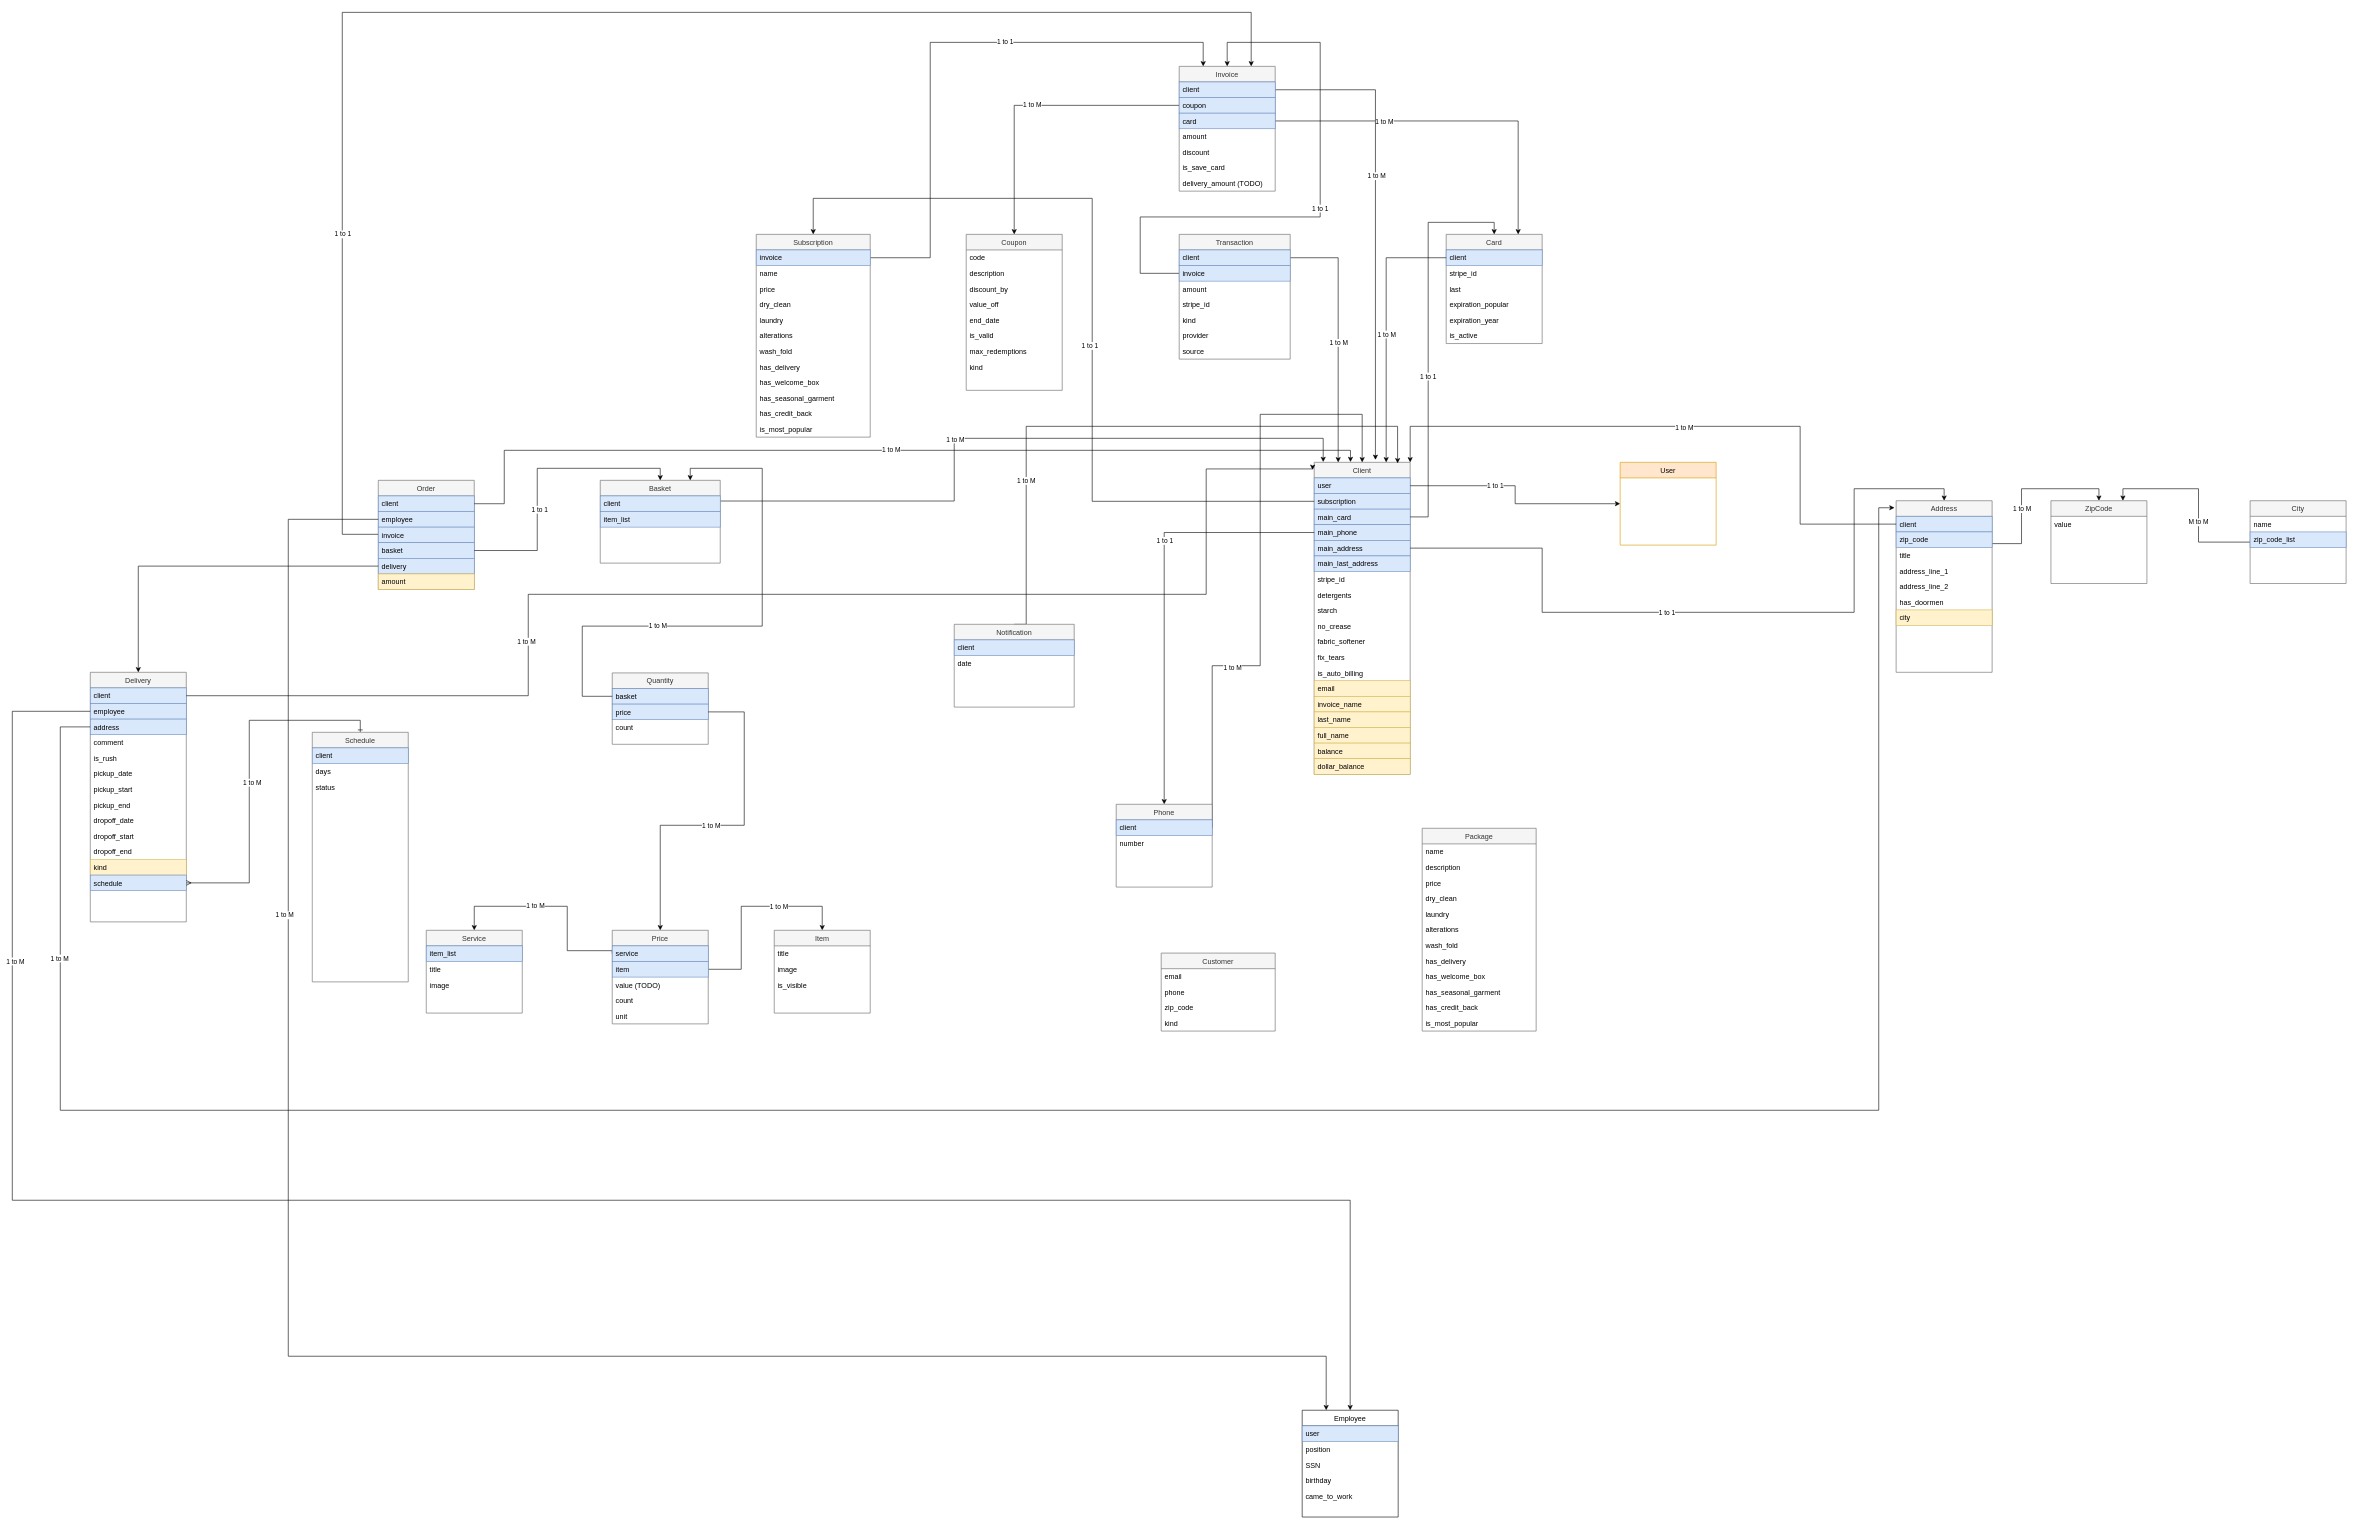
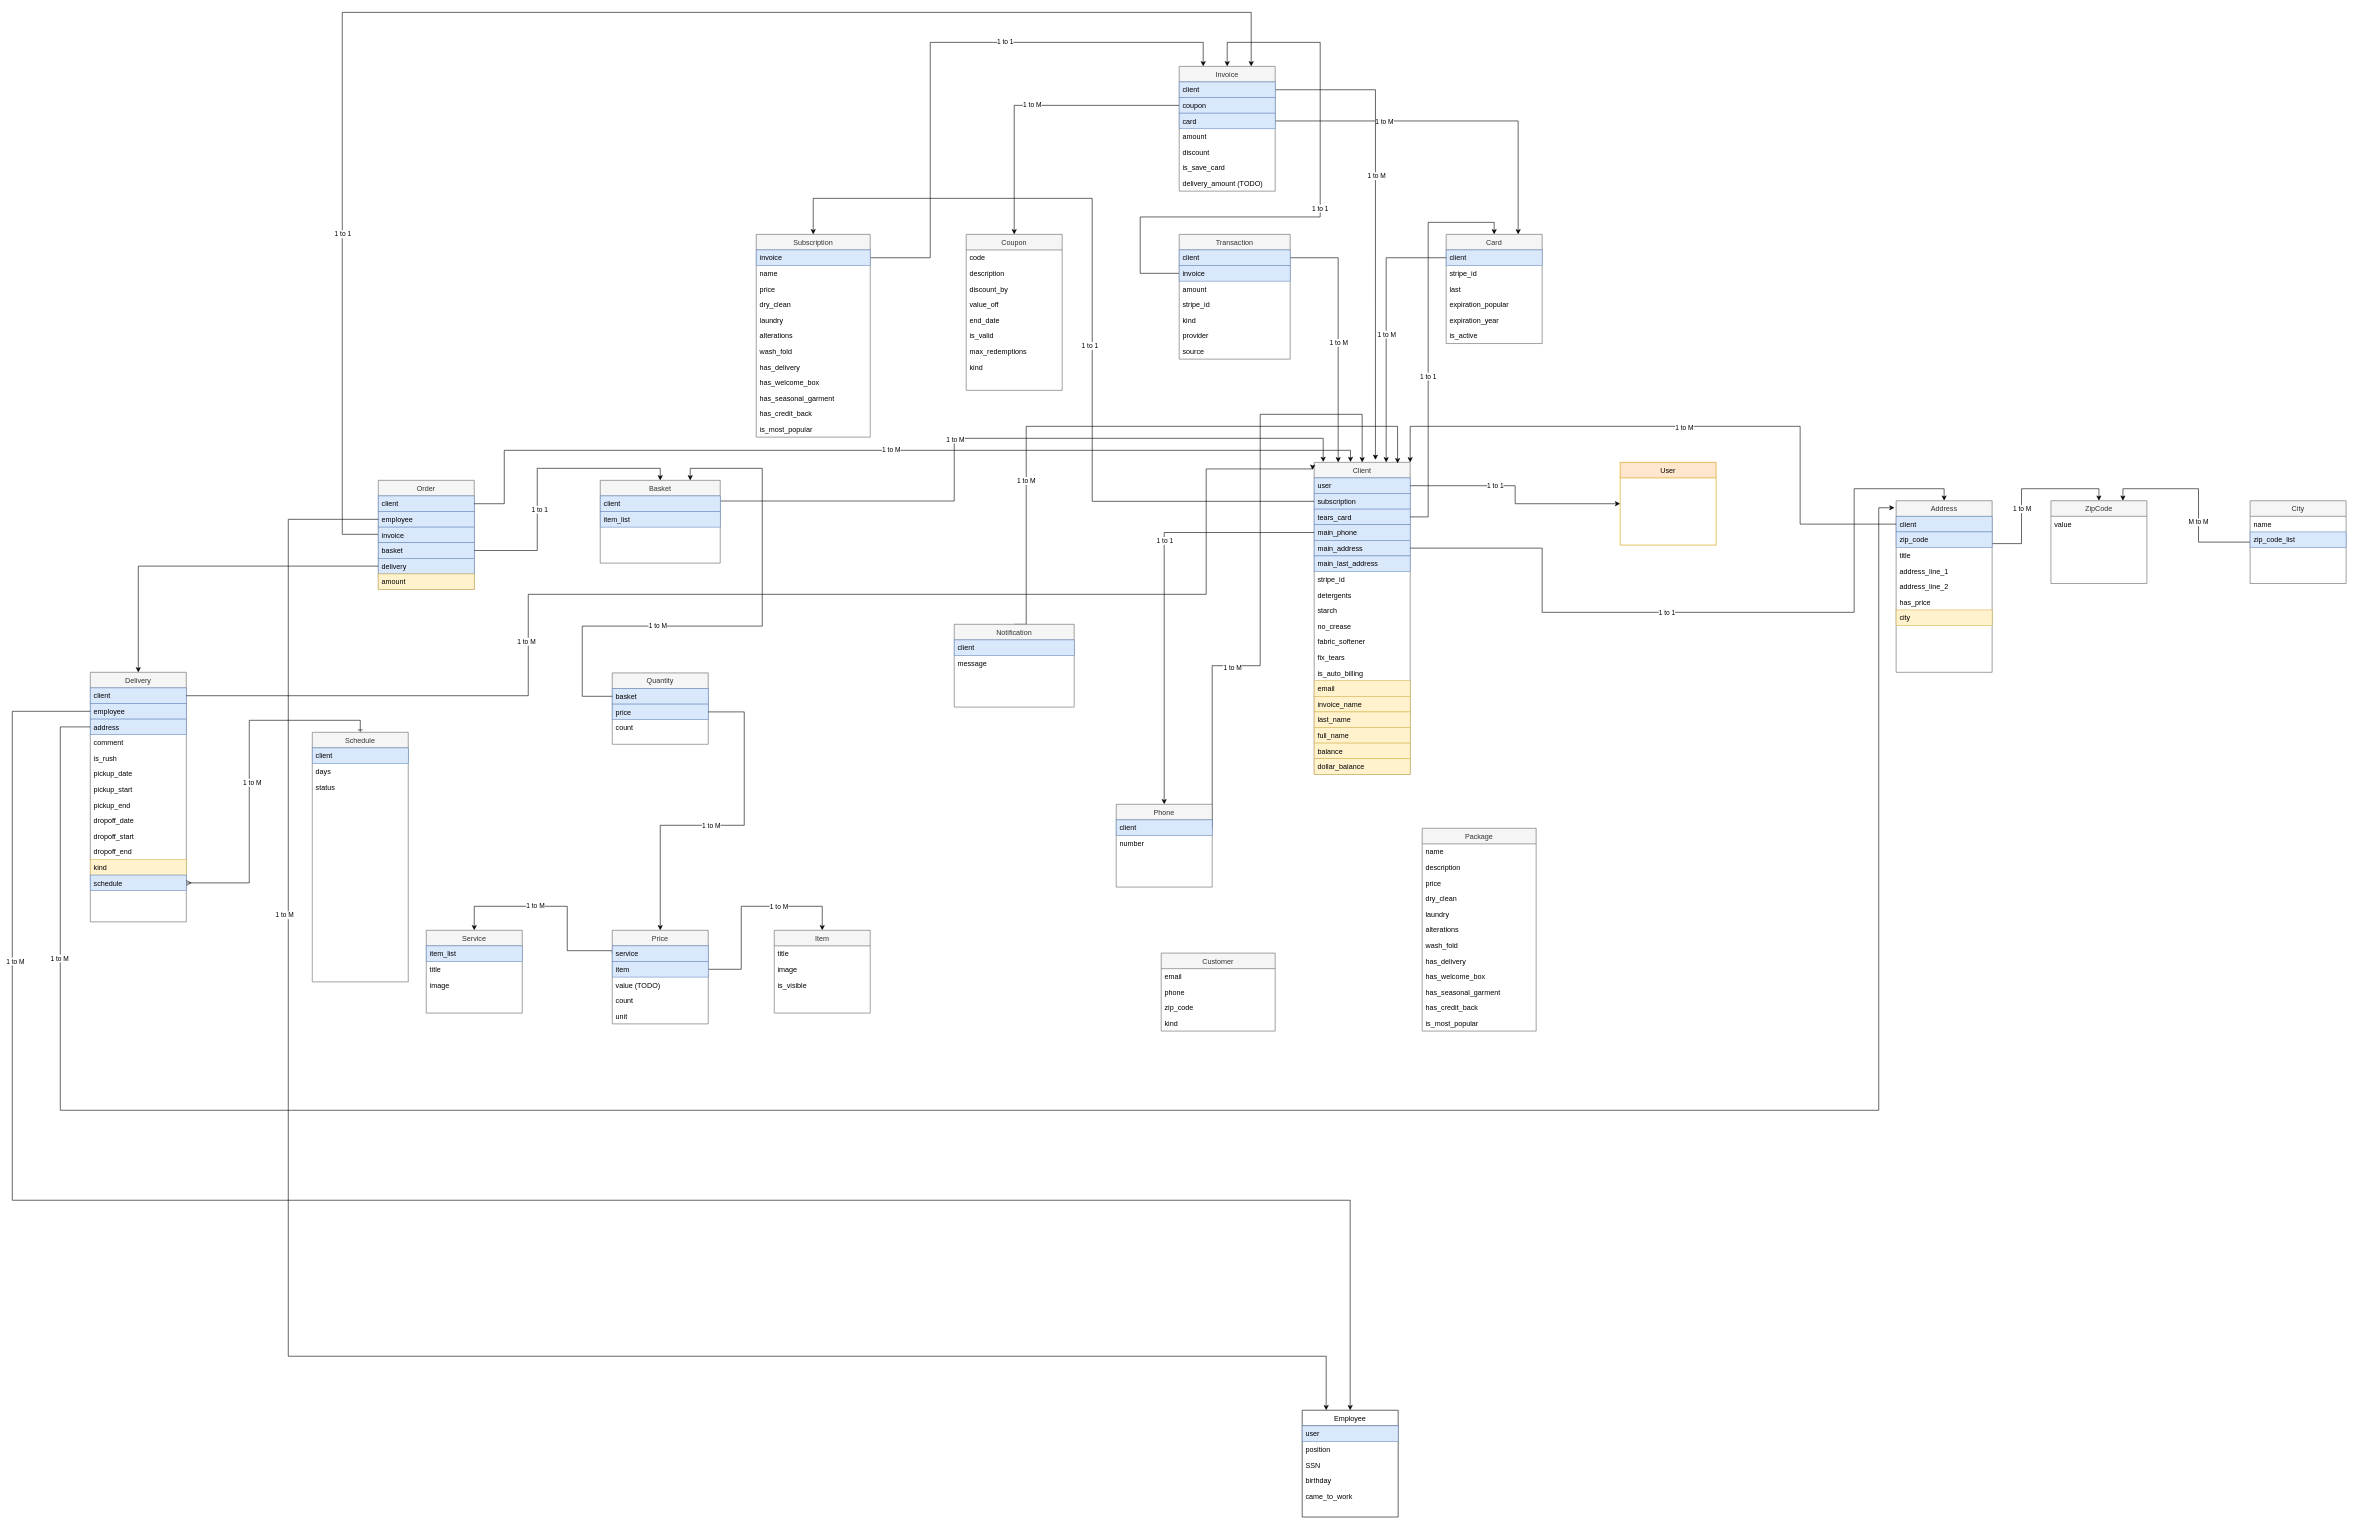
(1335, 517) -> (1338, 517)
(1922, 602) -> (1917, 602)
(966, 664) -> (972, 664)
